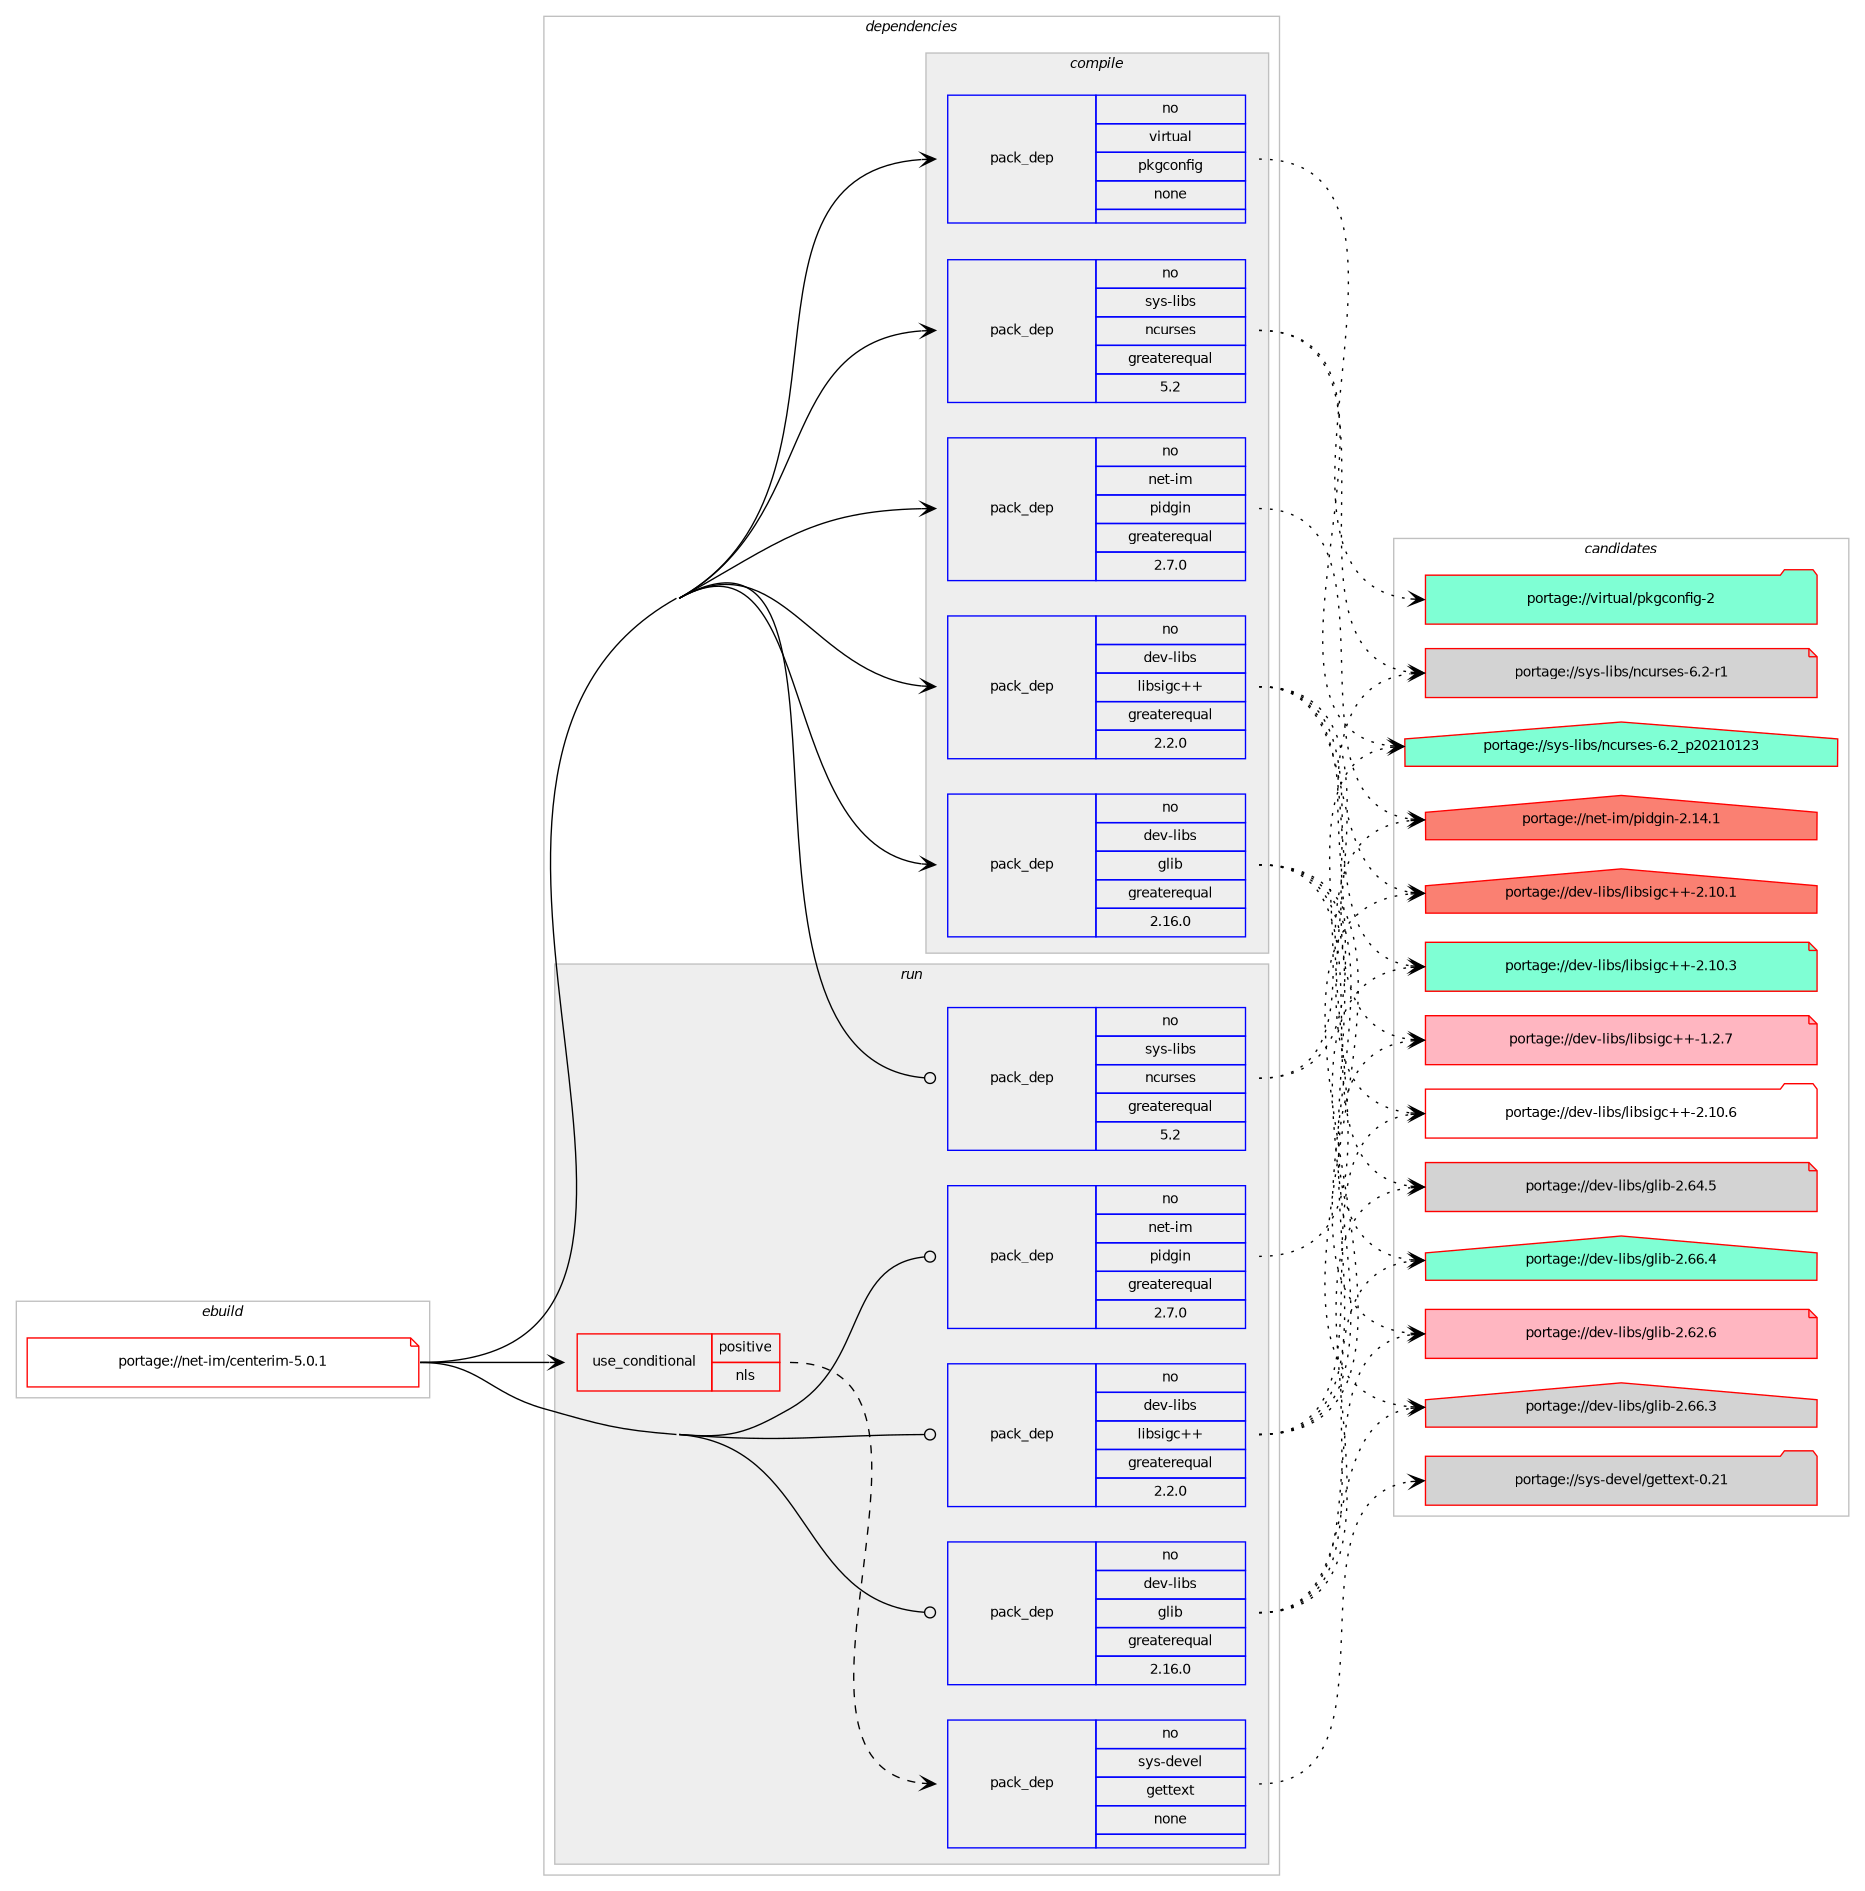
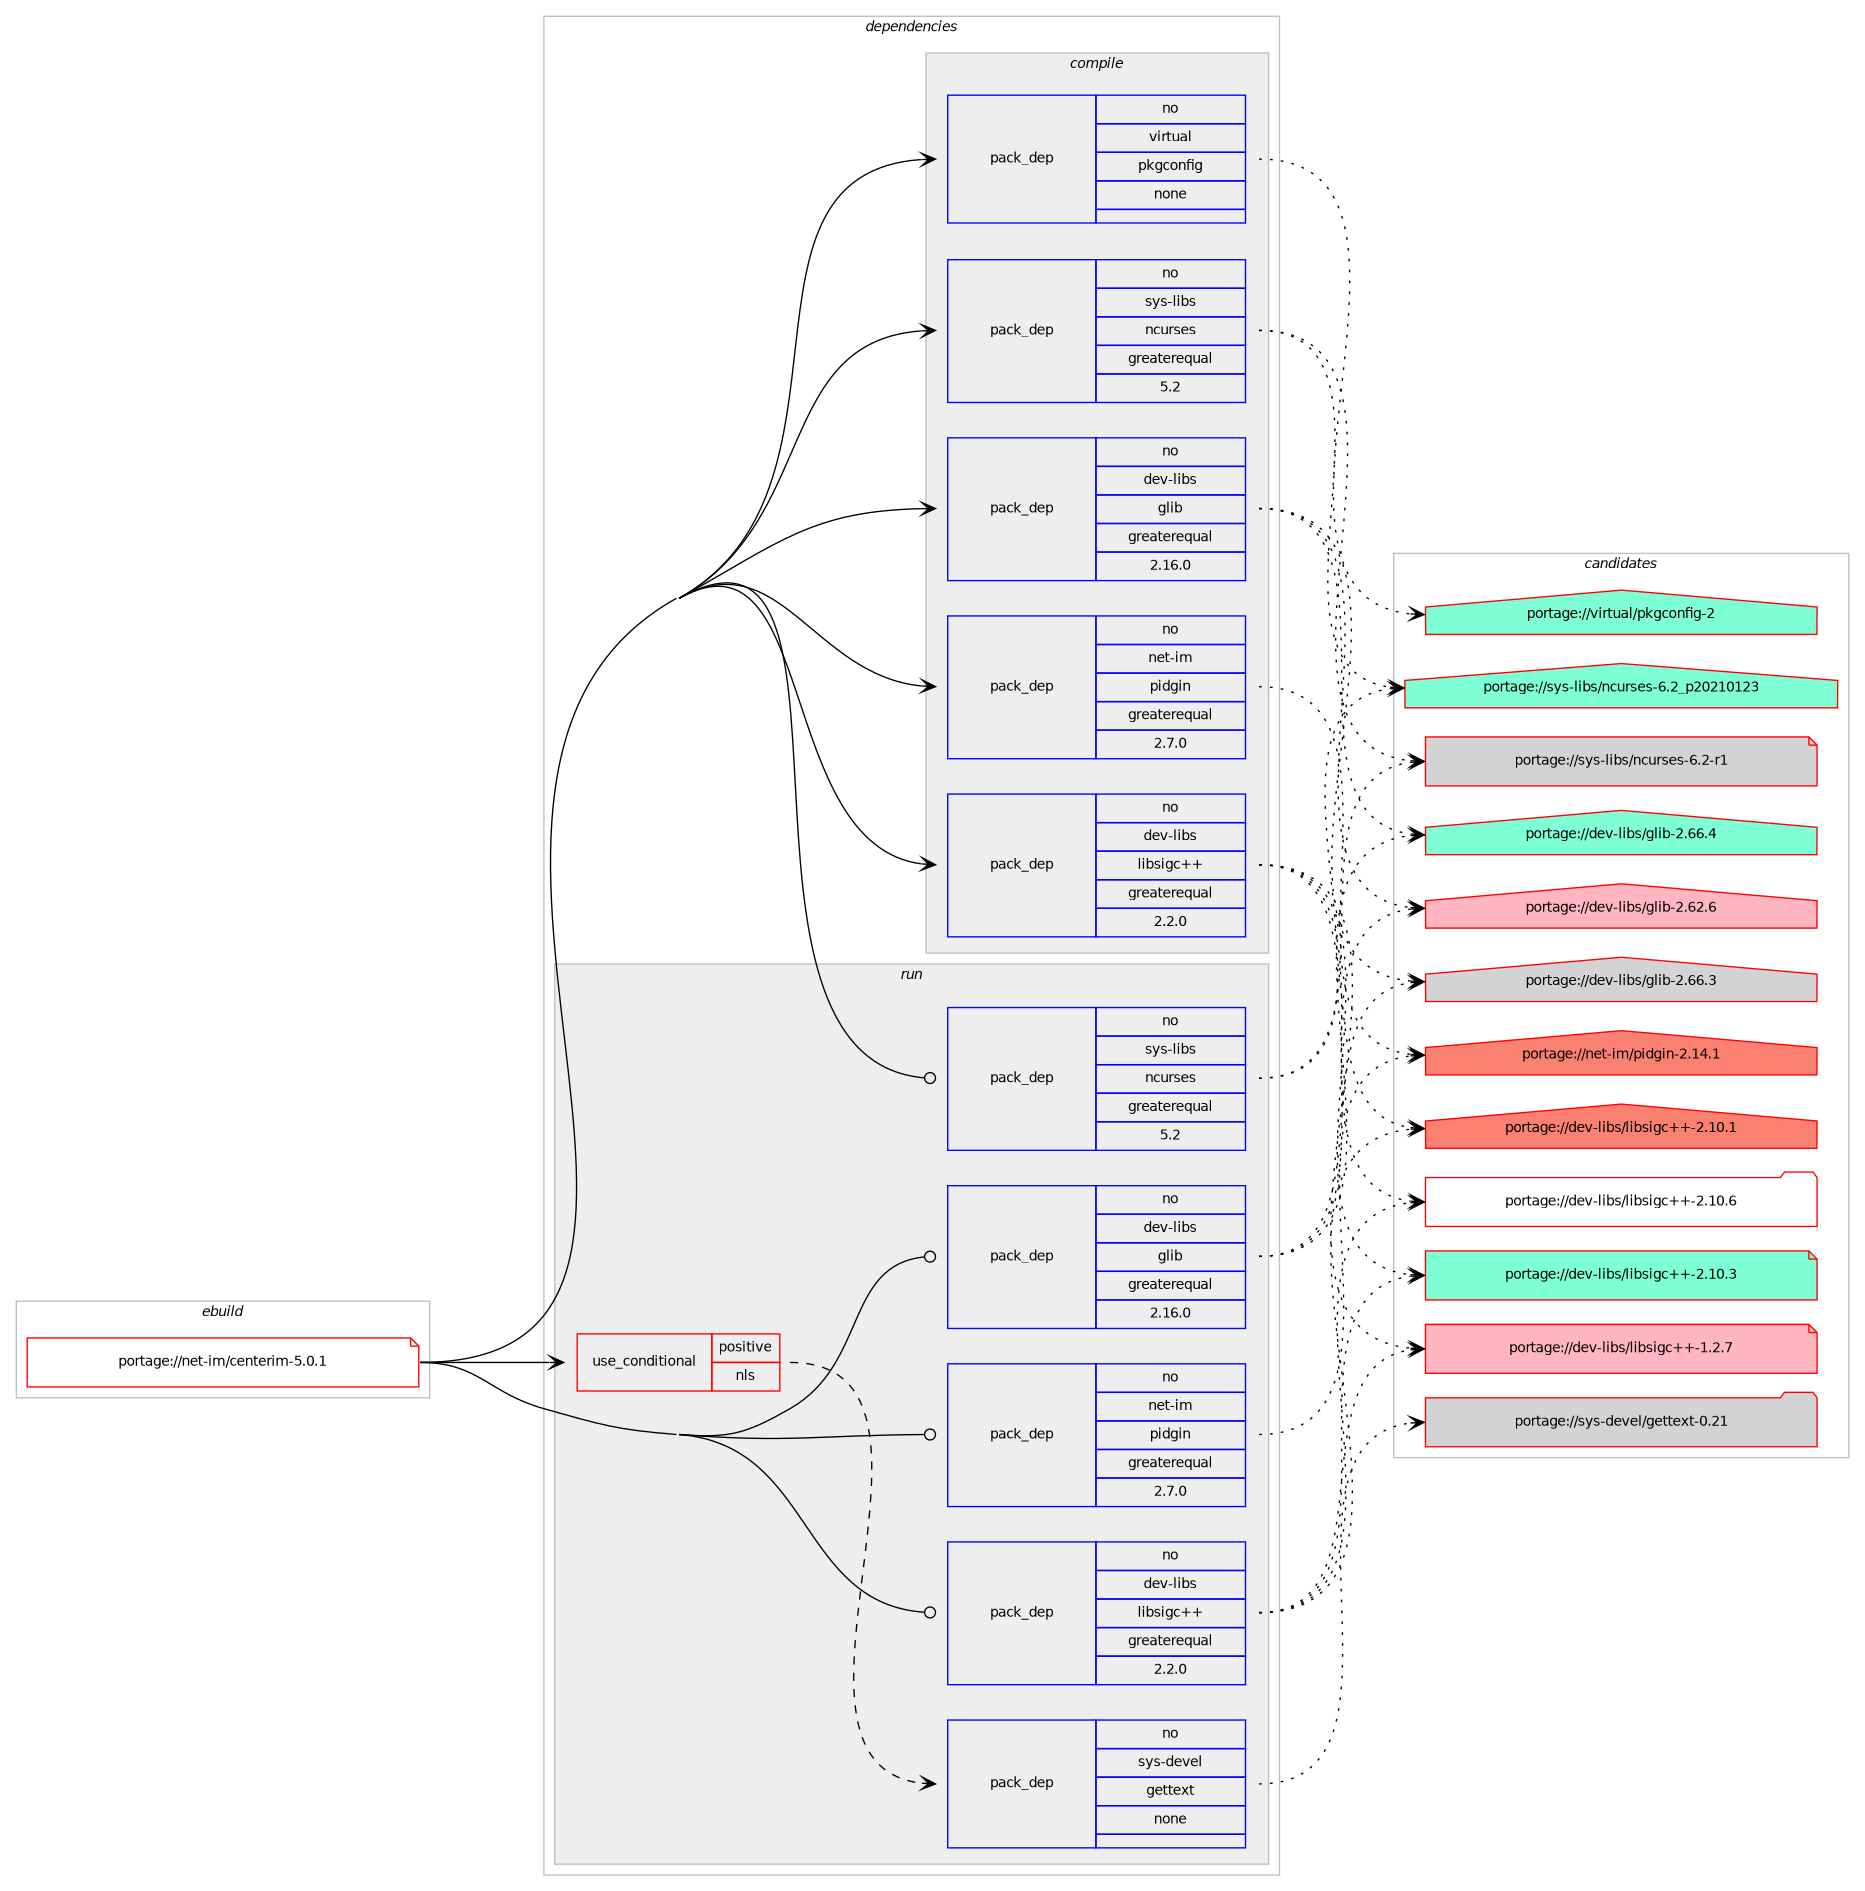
(1621, 600) -> (1621, 615)
(1621, 1187) -> none
(1621, 1334) -> (1621, 908)
